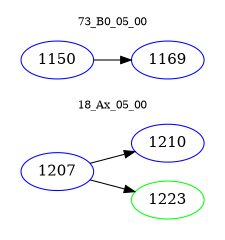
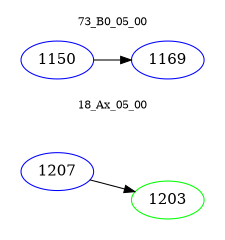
(168, 143) -> none
(168, 200) -> (168, 200)
